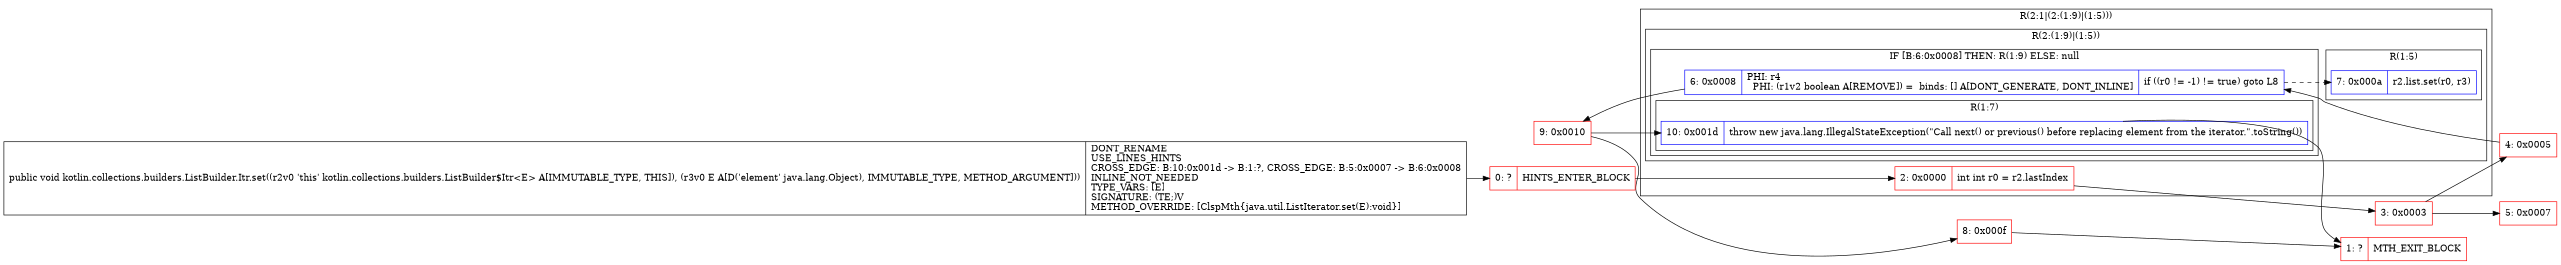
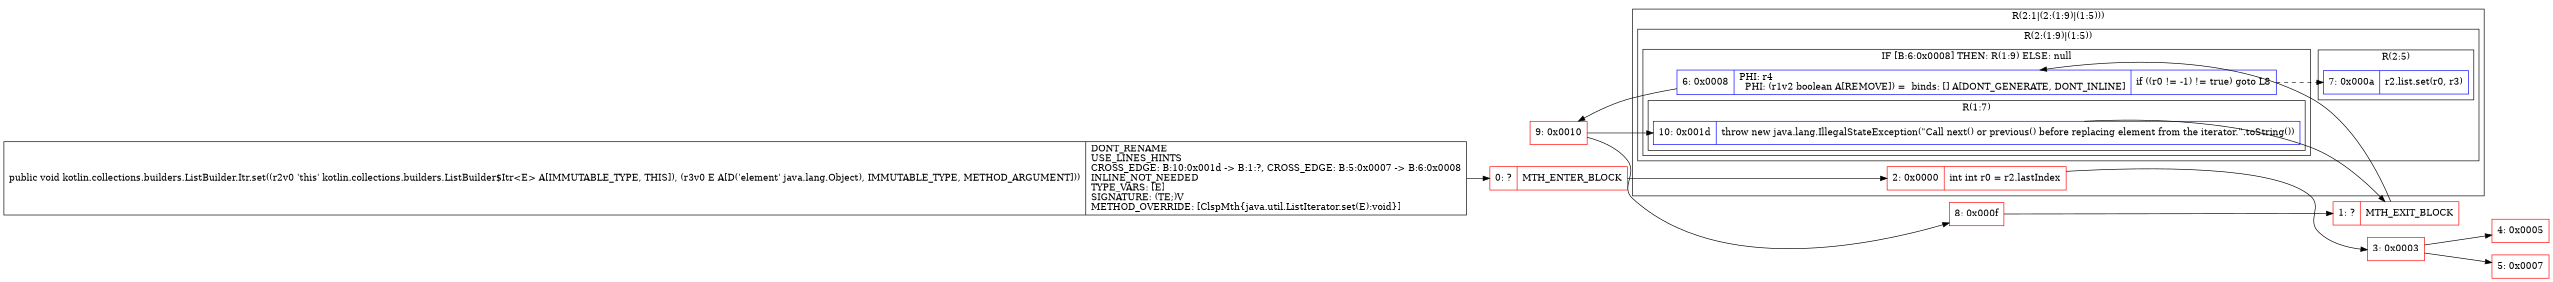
(2404, 57) -> (2396, 57)
(2393, 123) -> (2247, 74)
(1576, 178) -> (1572, 178)
